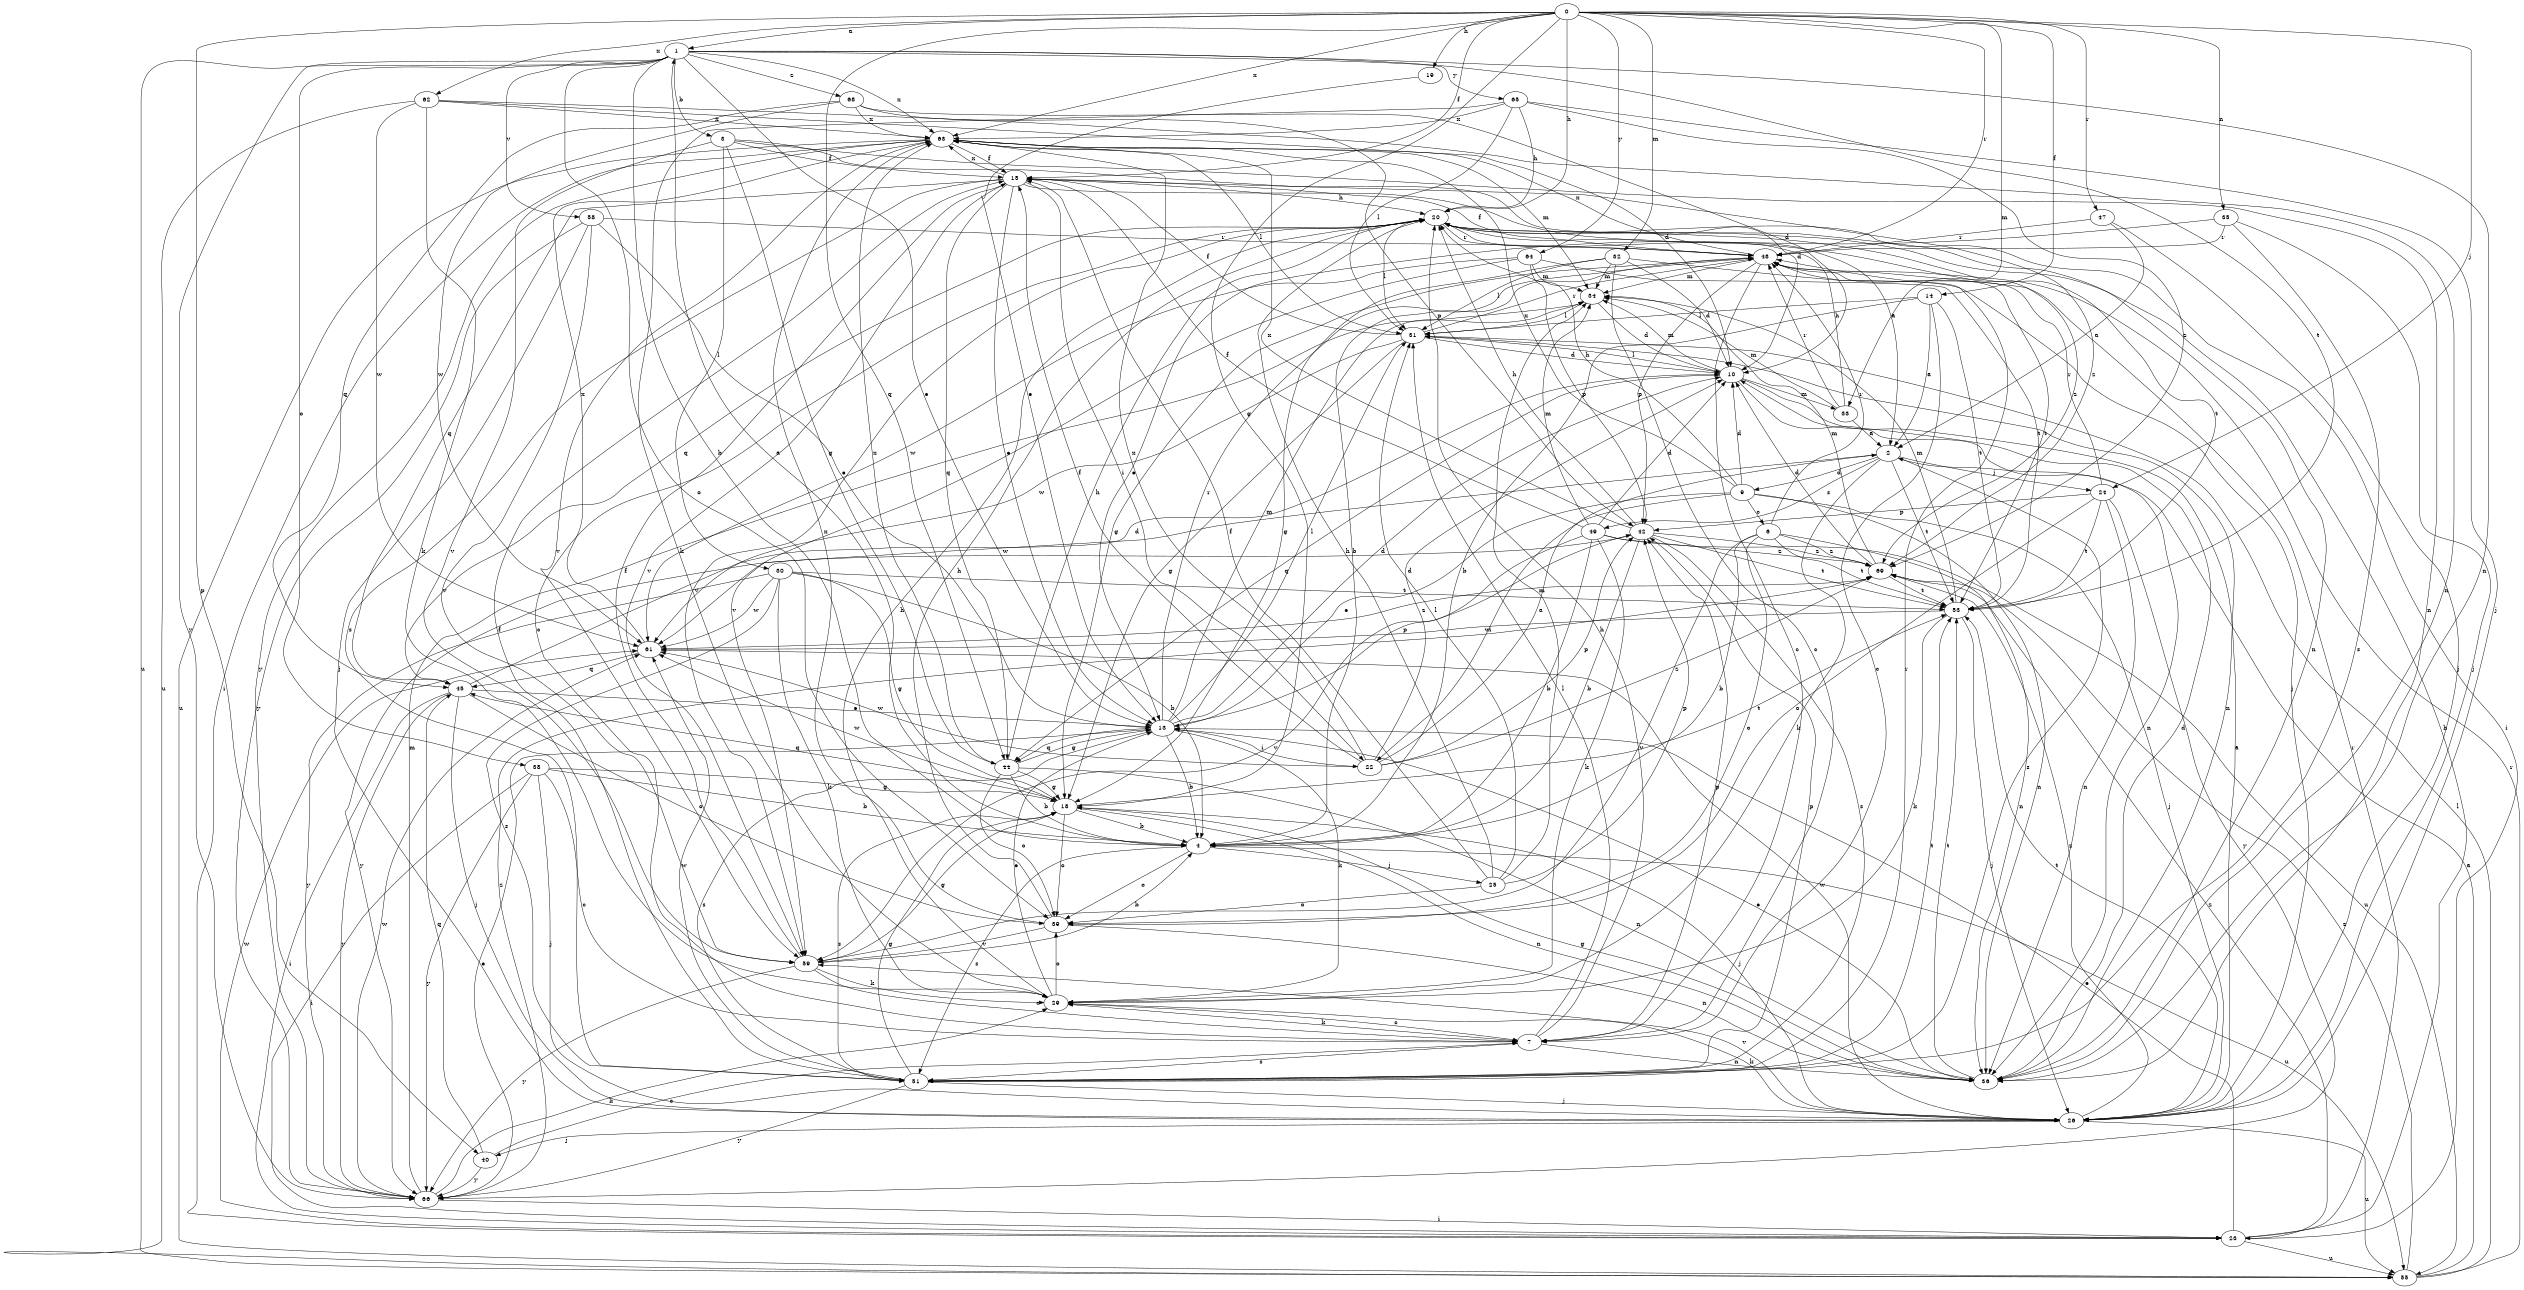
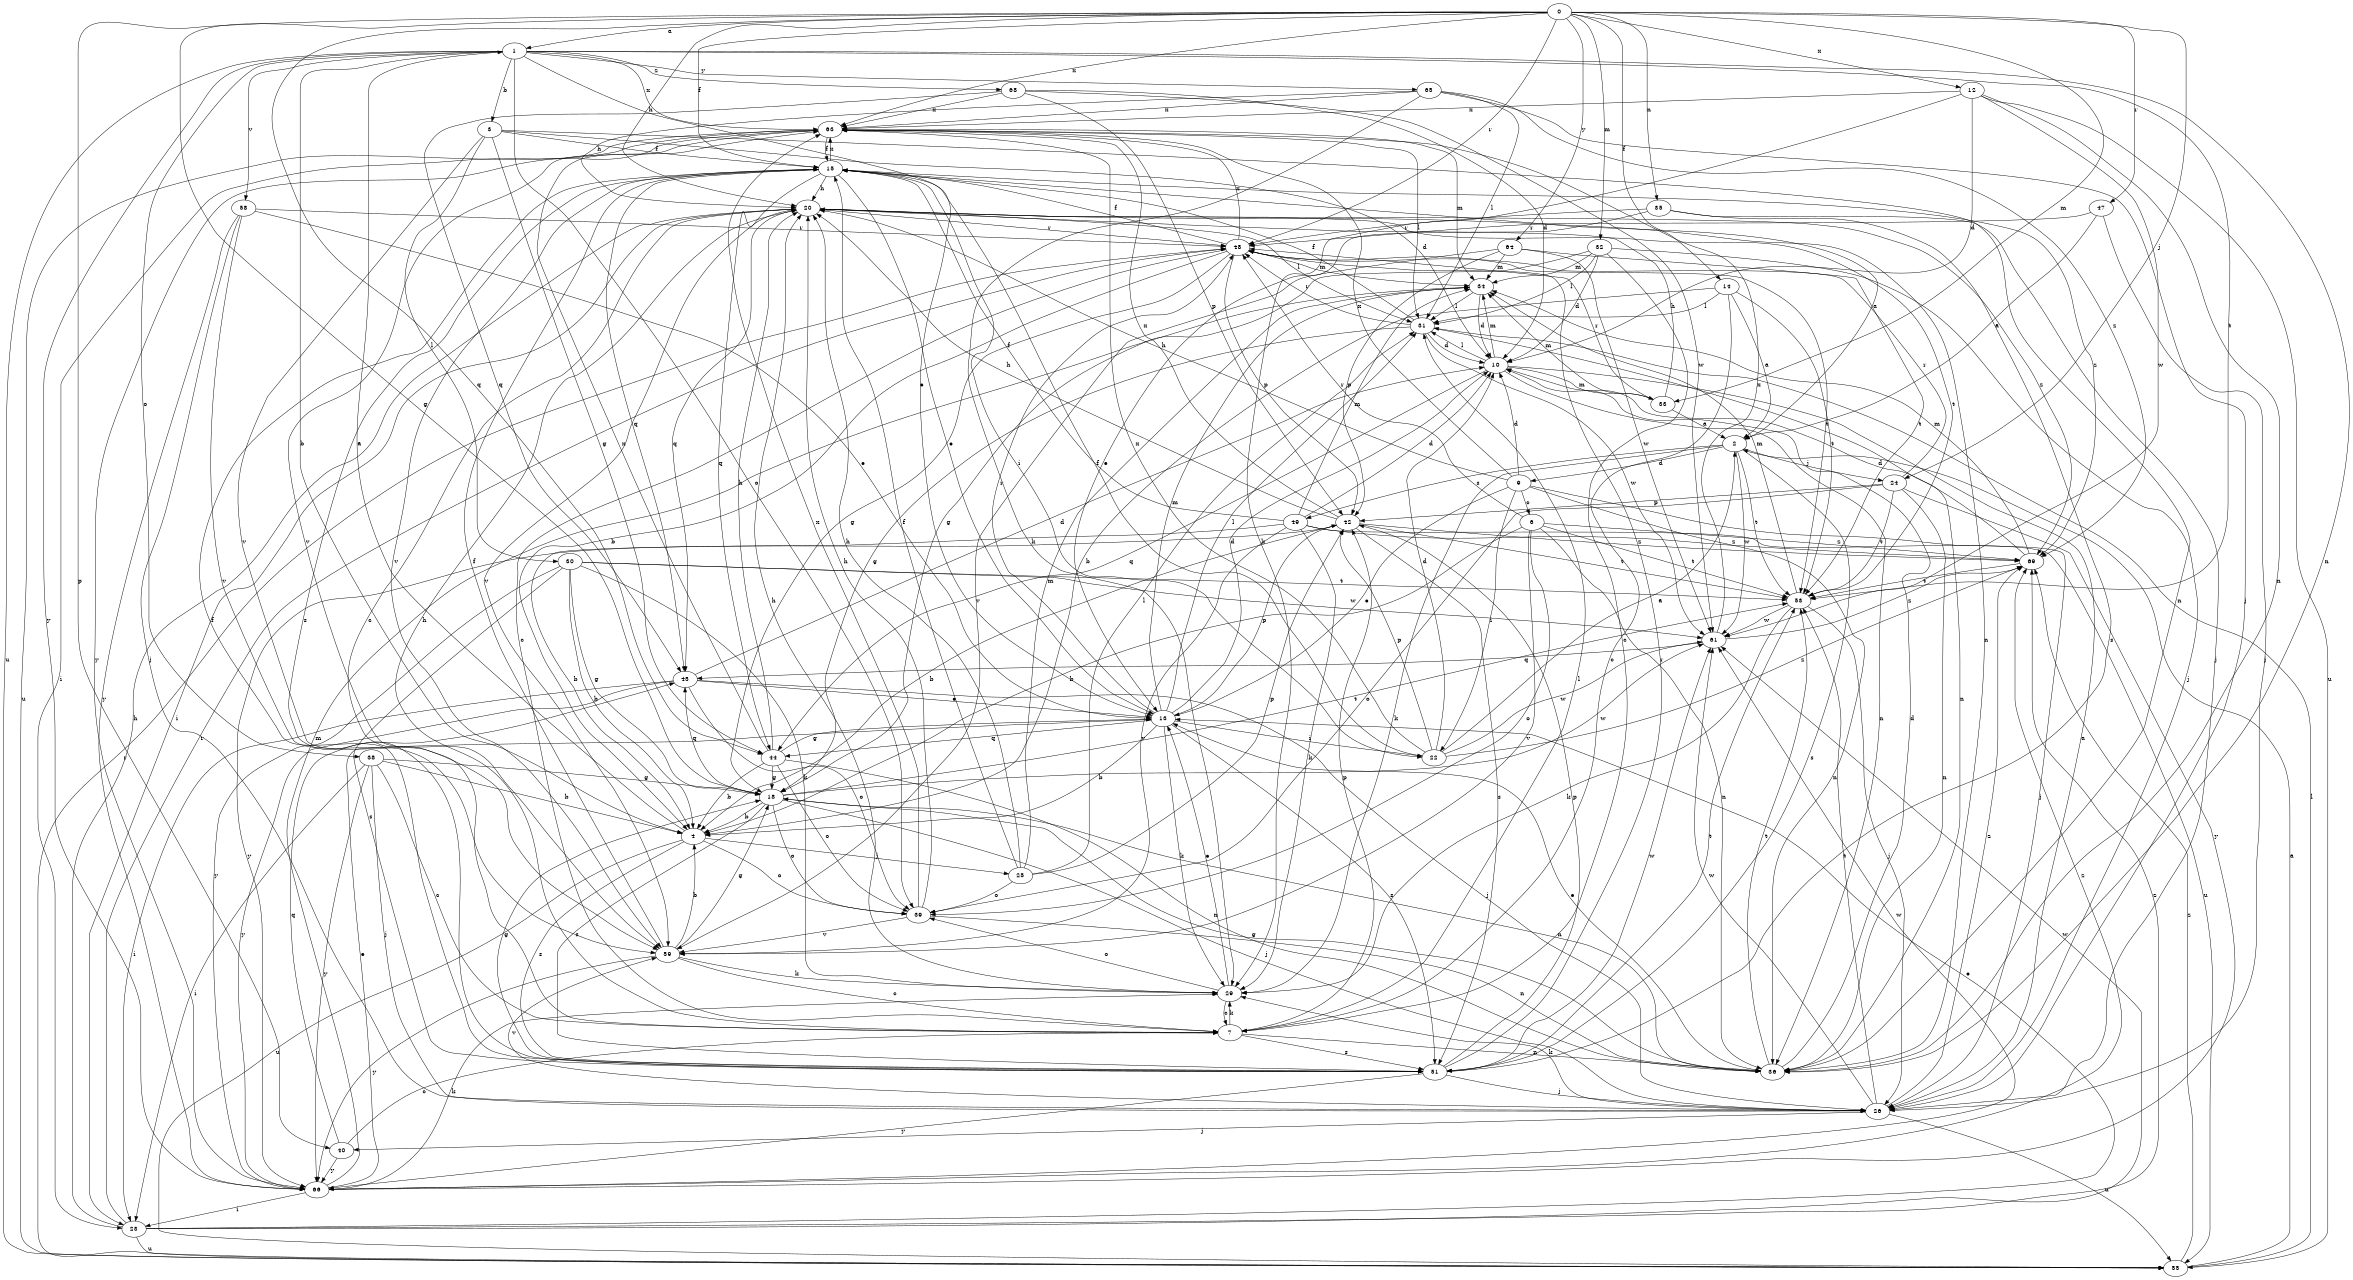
(1430, 75) -> none
(427, 100) -> (1972, 90)
